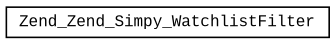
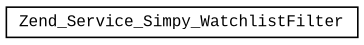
(168, 22) -> (182, 22)
